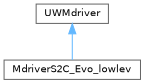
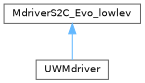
(72, 47) -> (72, 47)
